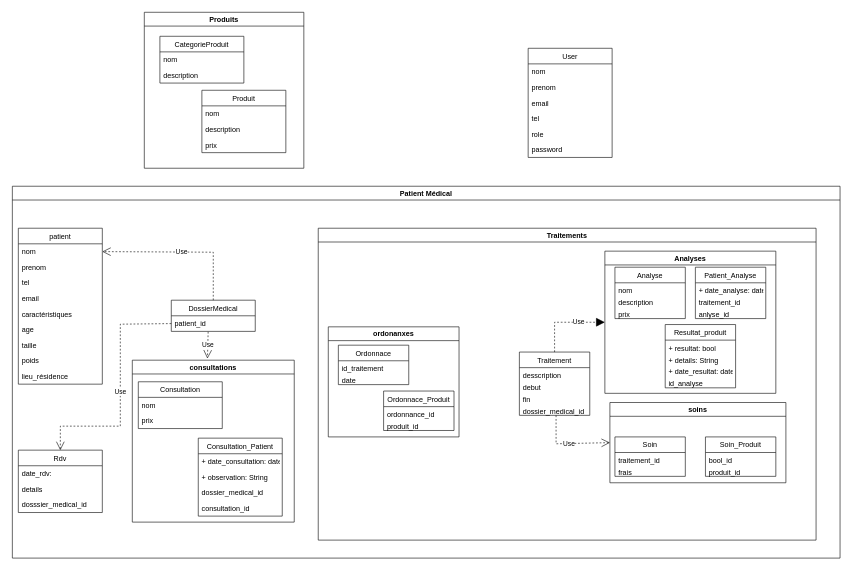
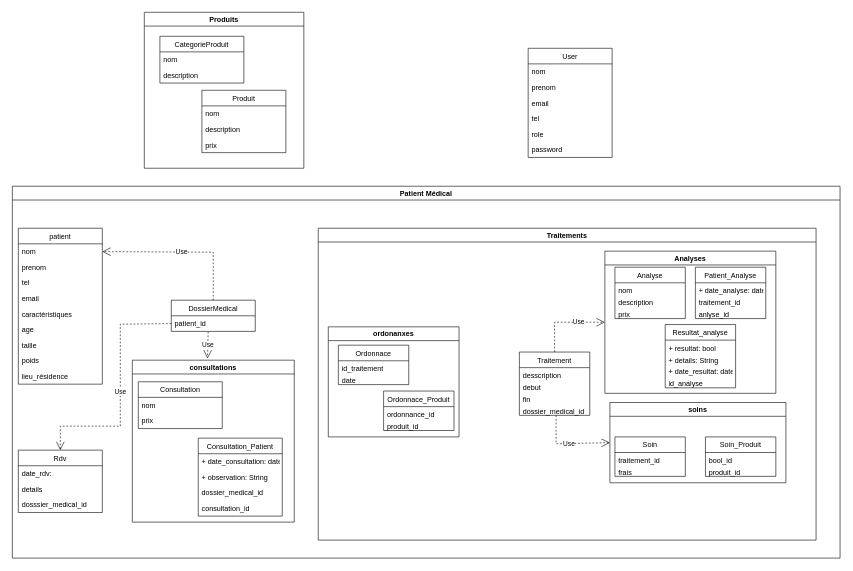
(596, 322) -> (599, 322)
(700, 333) -> (700, 333)
